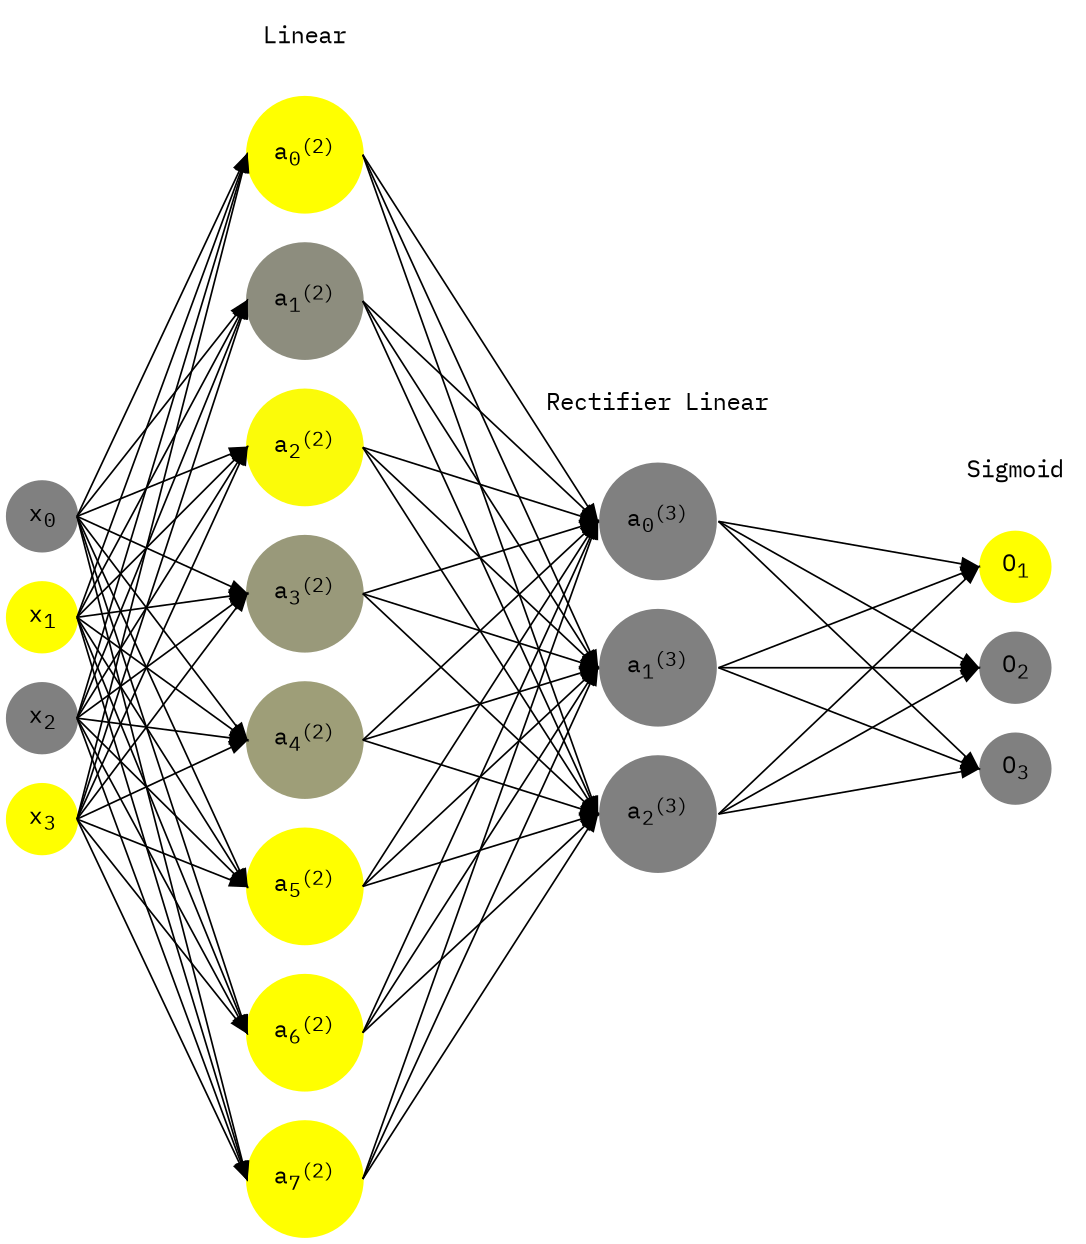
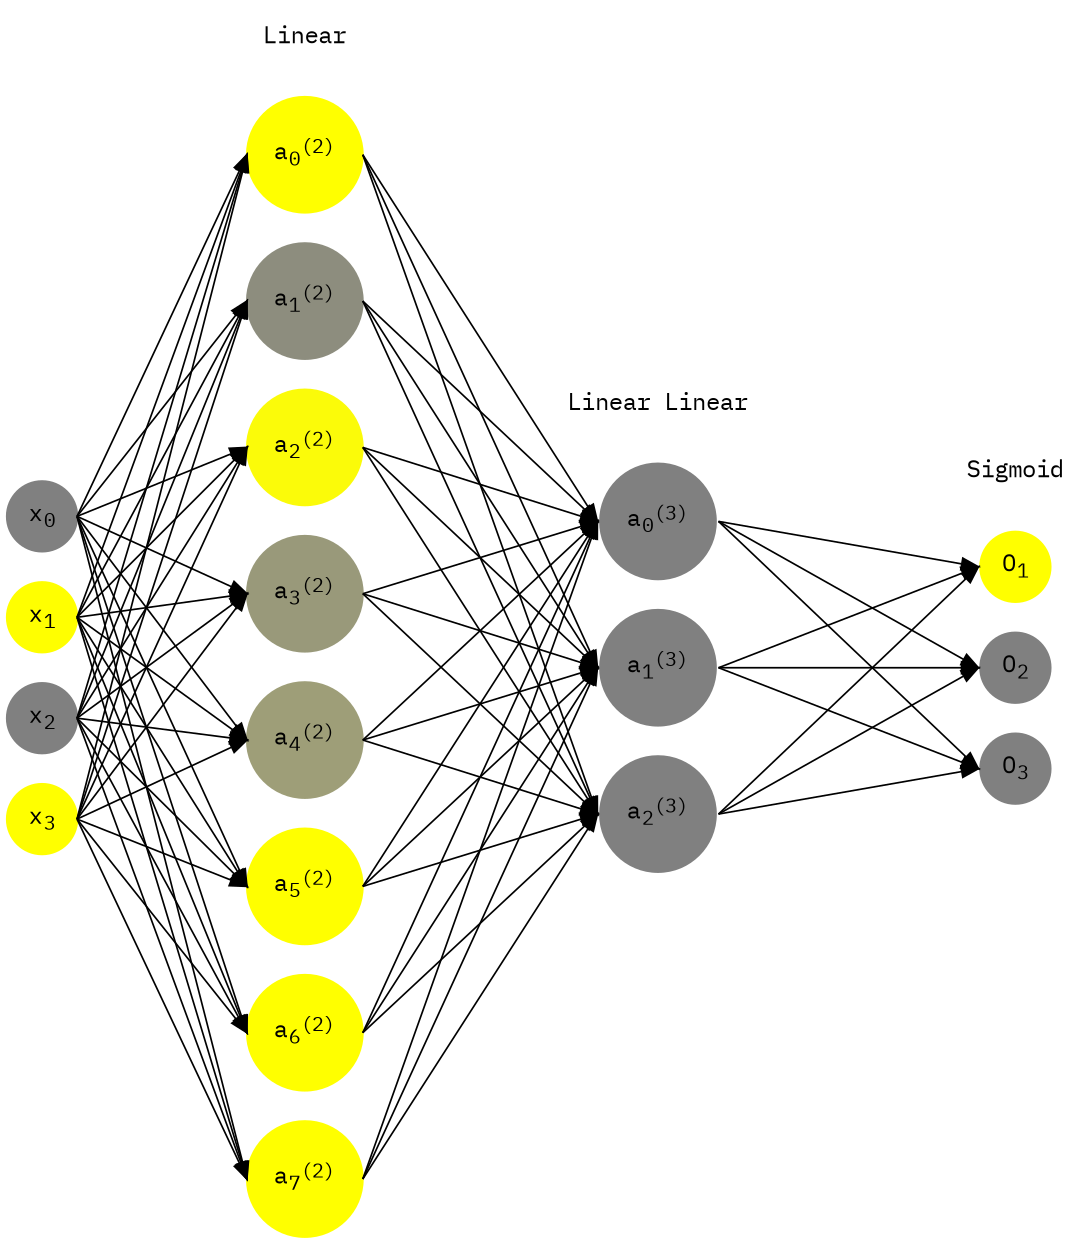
(658, 404) -> (658, 404)
